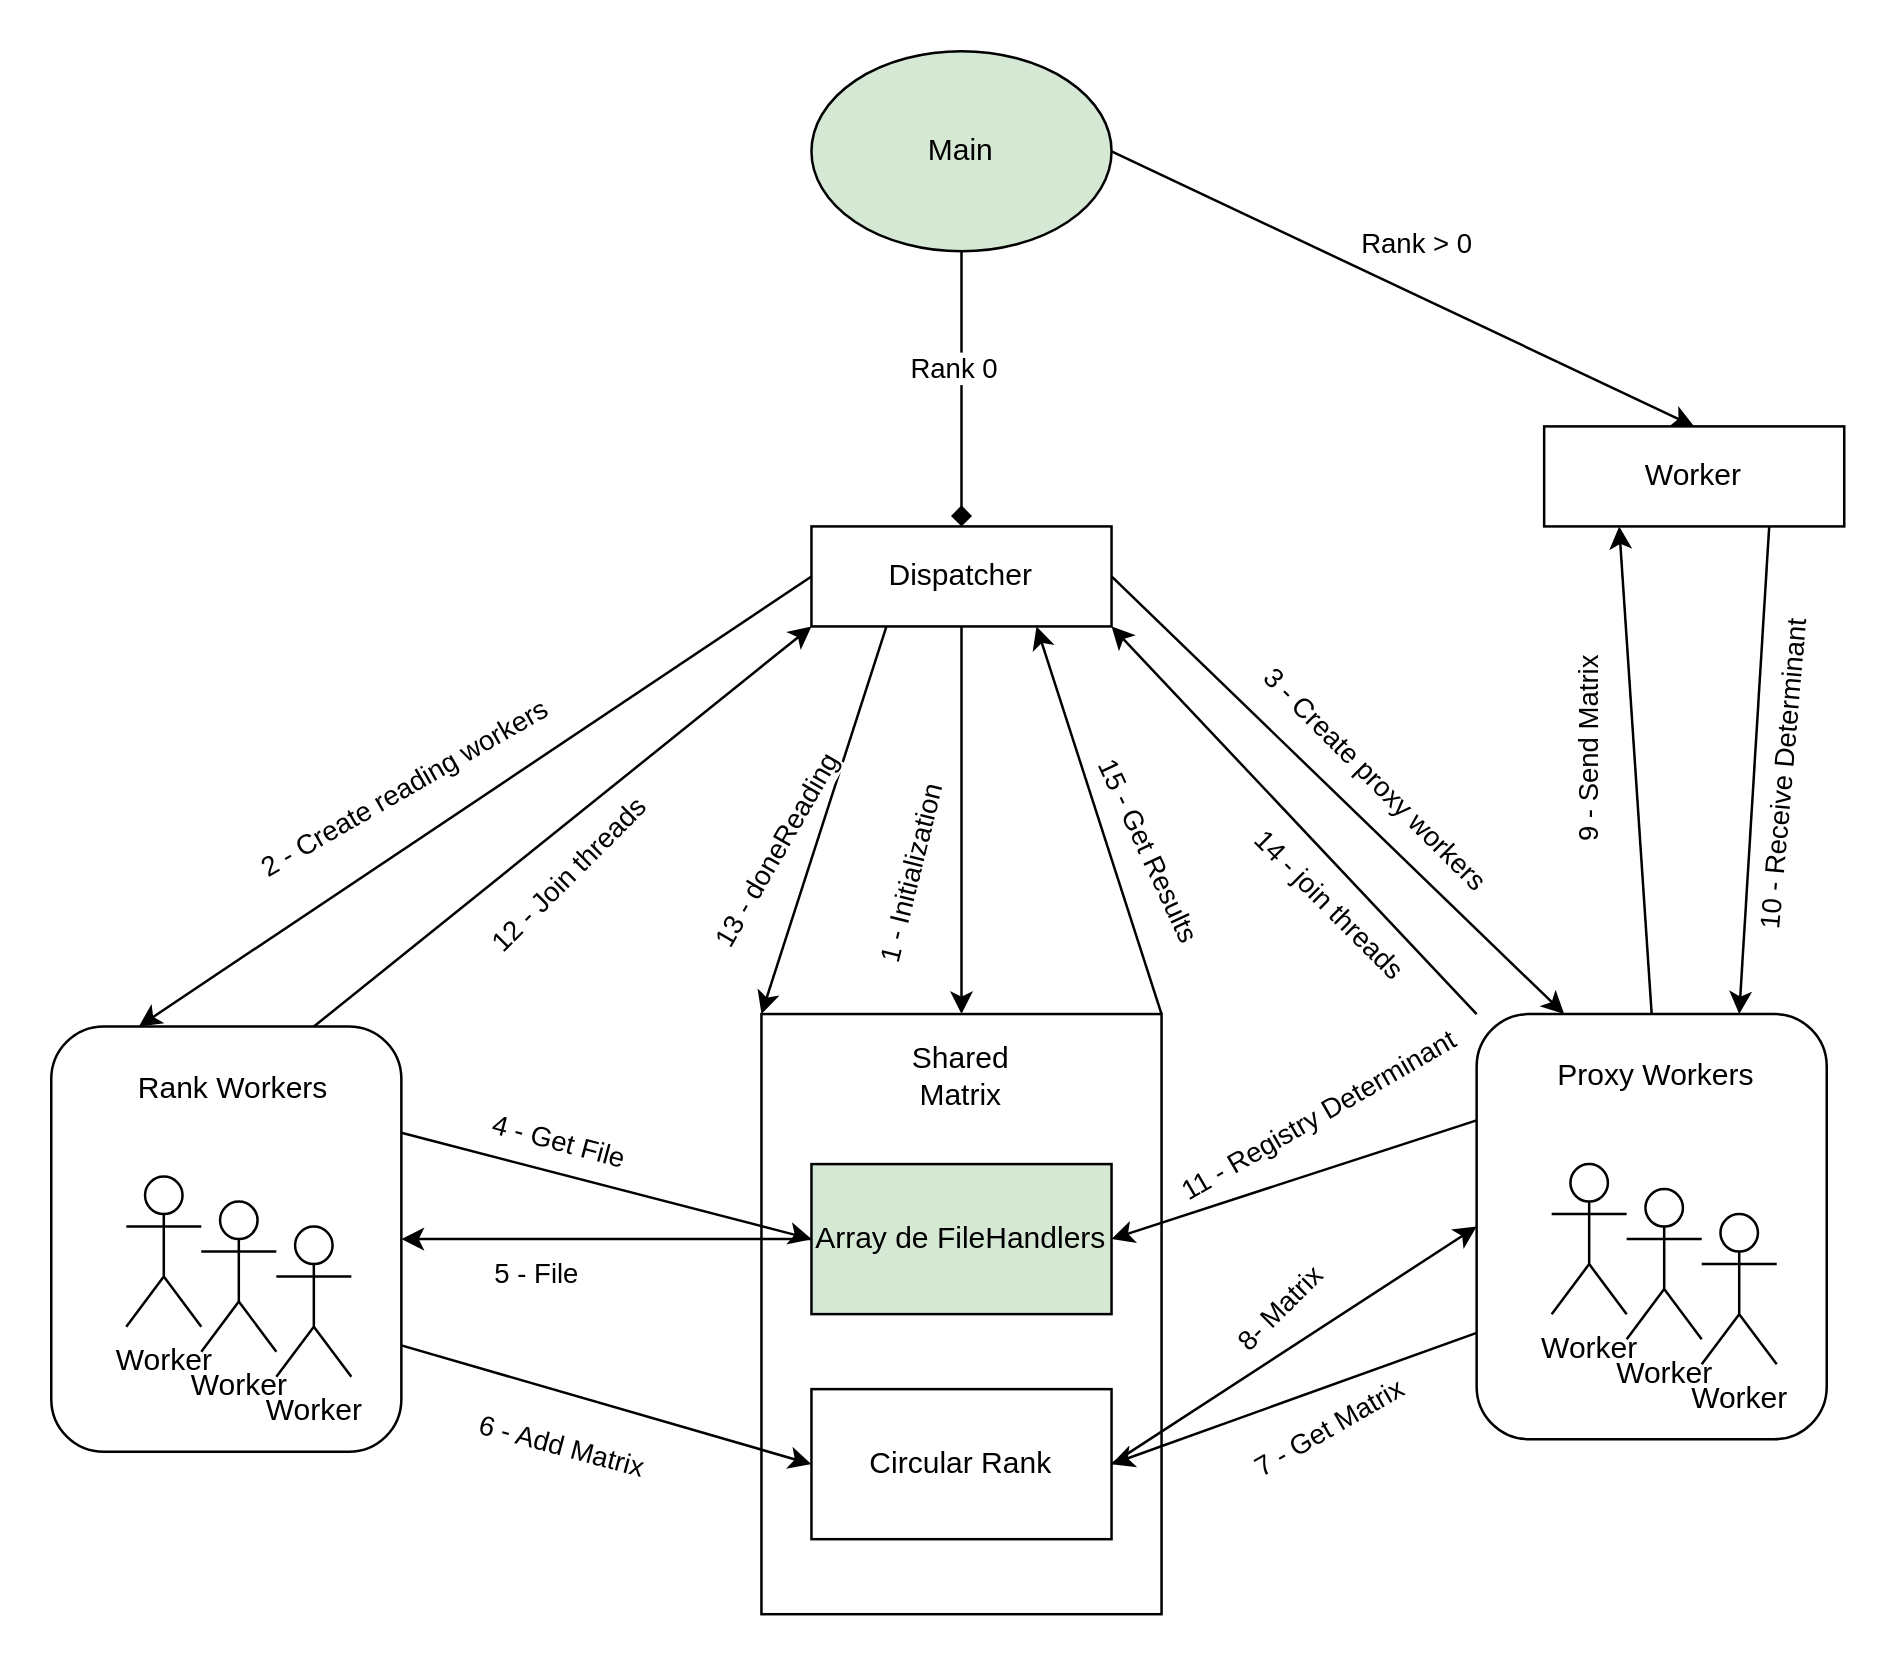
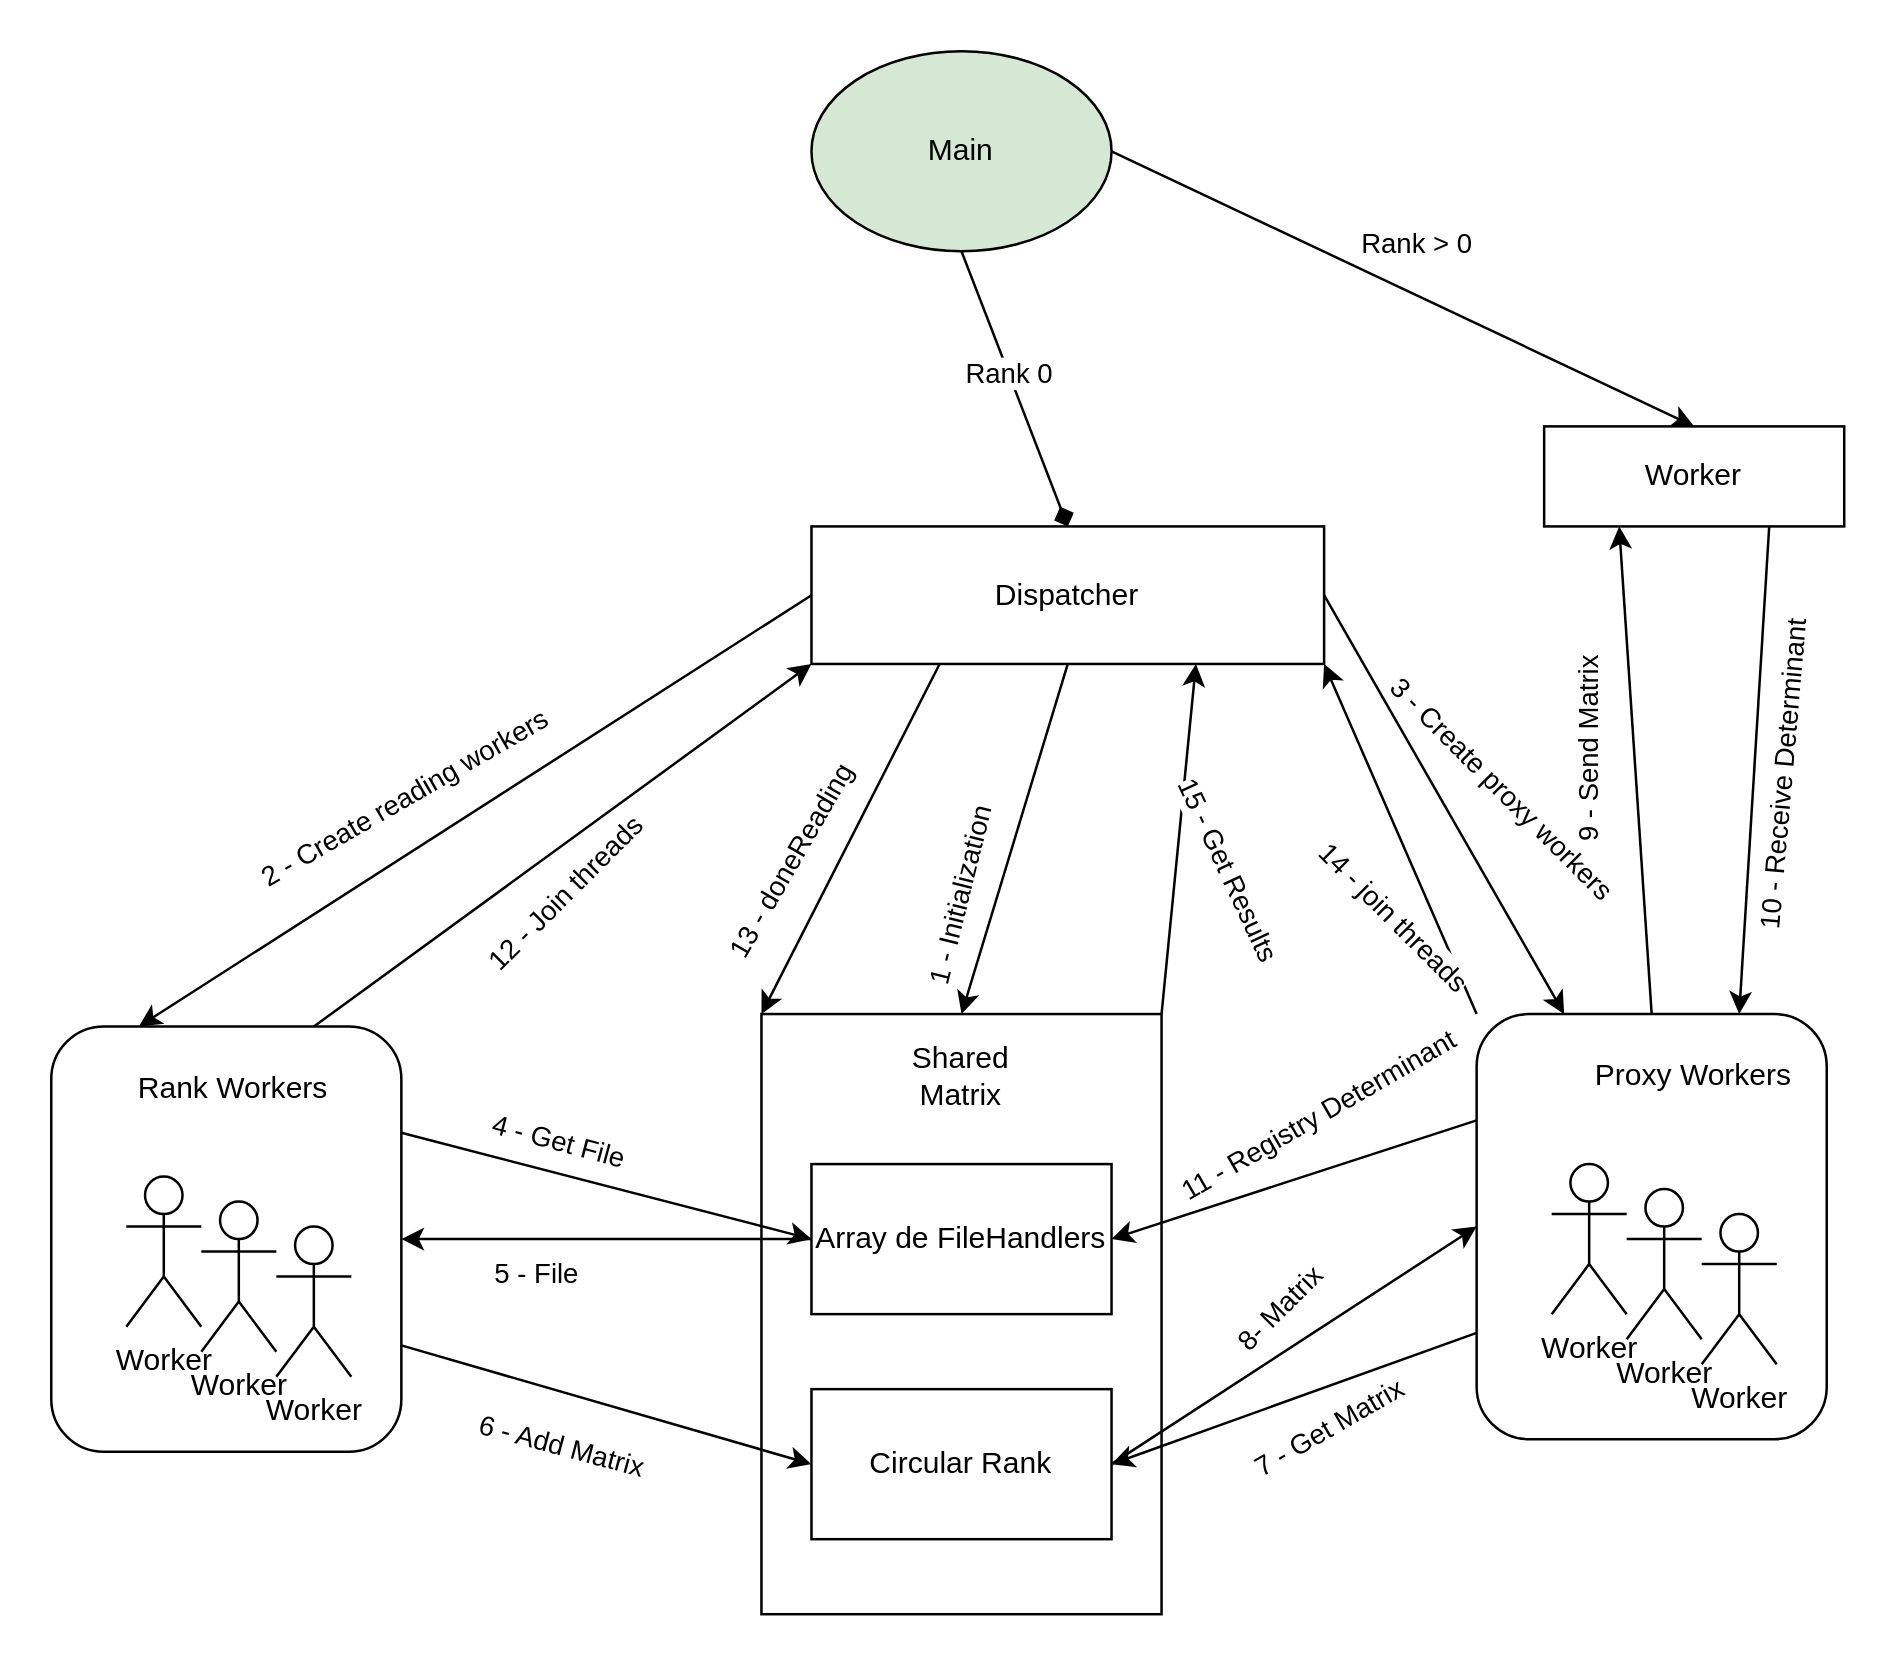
(961, 576) -> (1068, 595)
(1656, 1076) -> (1694, 1076)
(961, 1239) -> (961, 1239)
